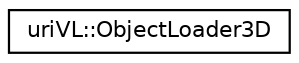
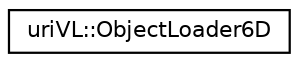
(149, 31) -> (149, 31)
